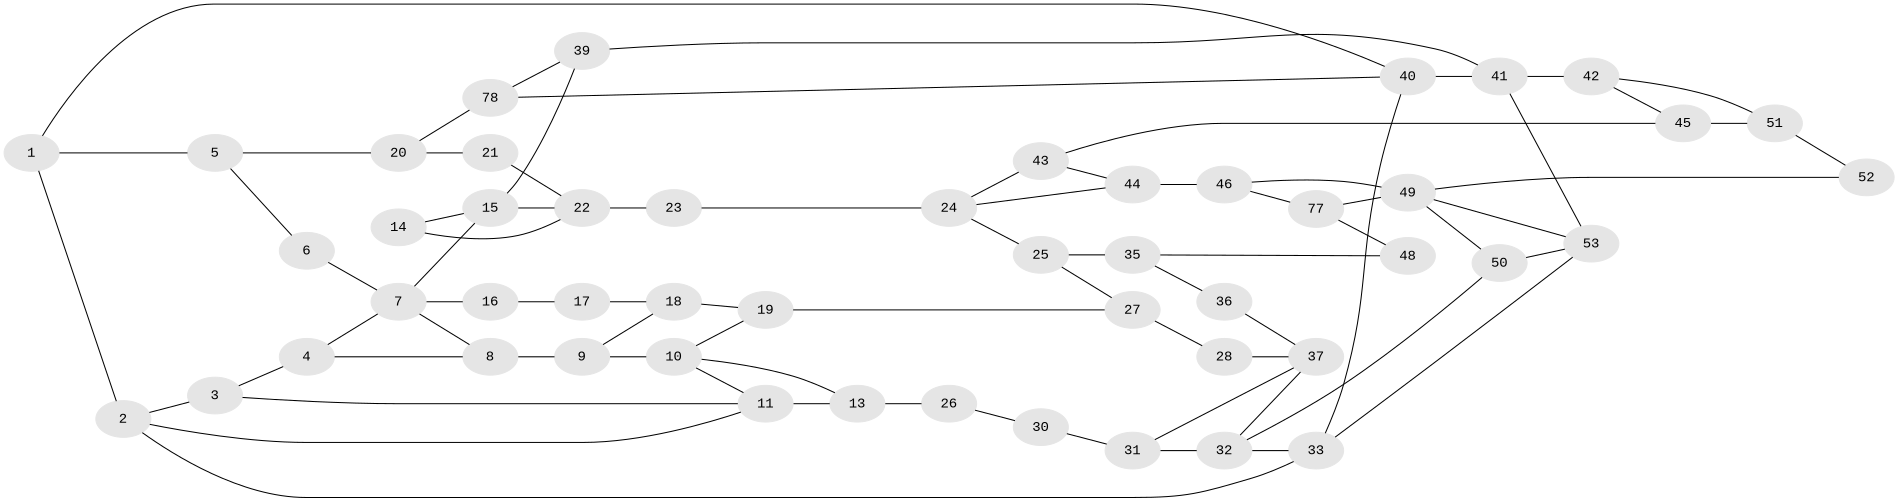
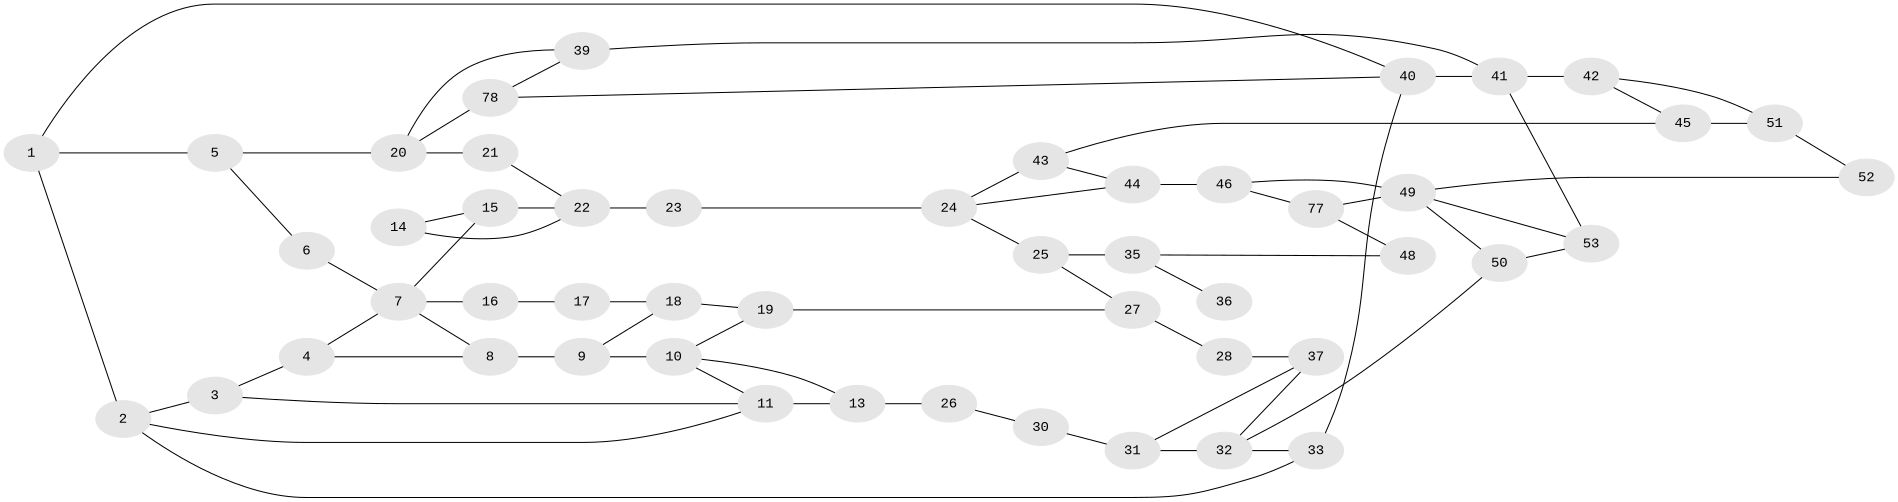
(546, 134) -> (467, 68)
(1270, 329) -> none
(1454, 348) -> none
